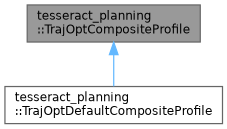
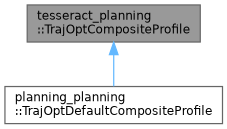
(114, 105) -> (114, 105)
